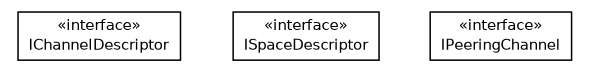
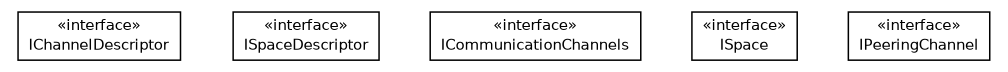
none -> (535, 36)
none -> (745, 36)
